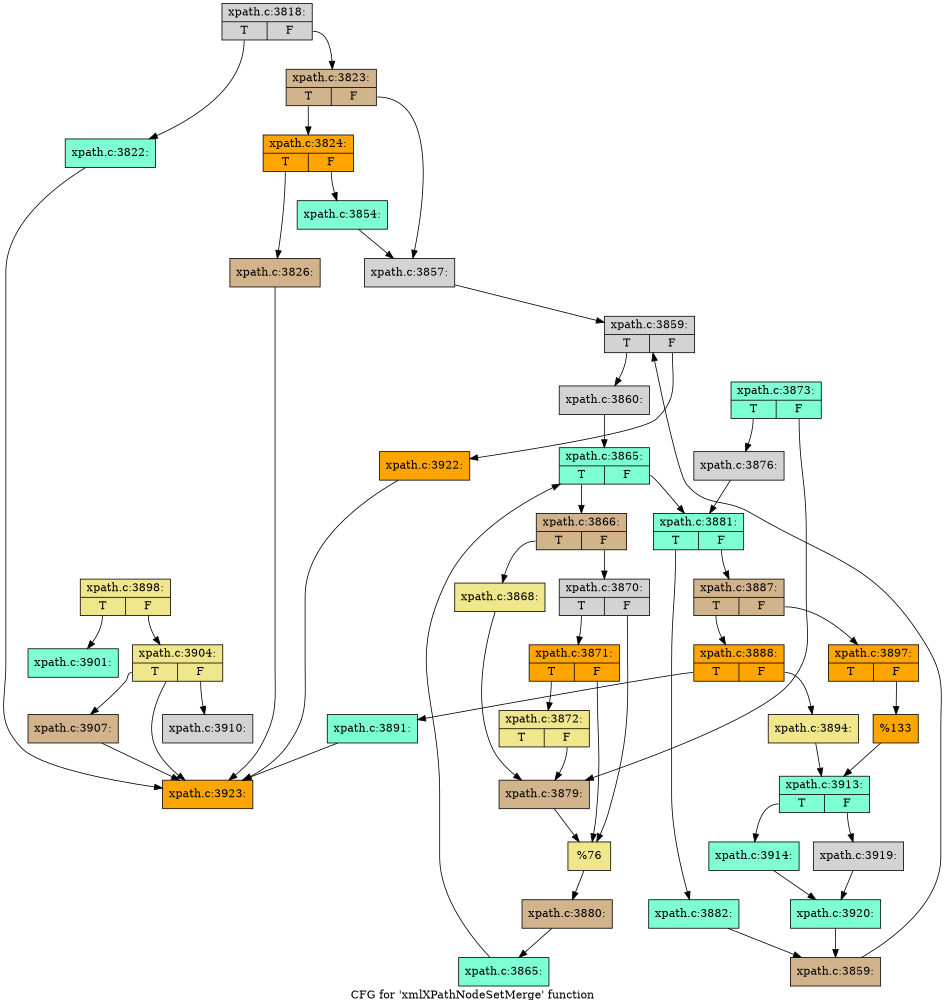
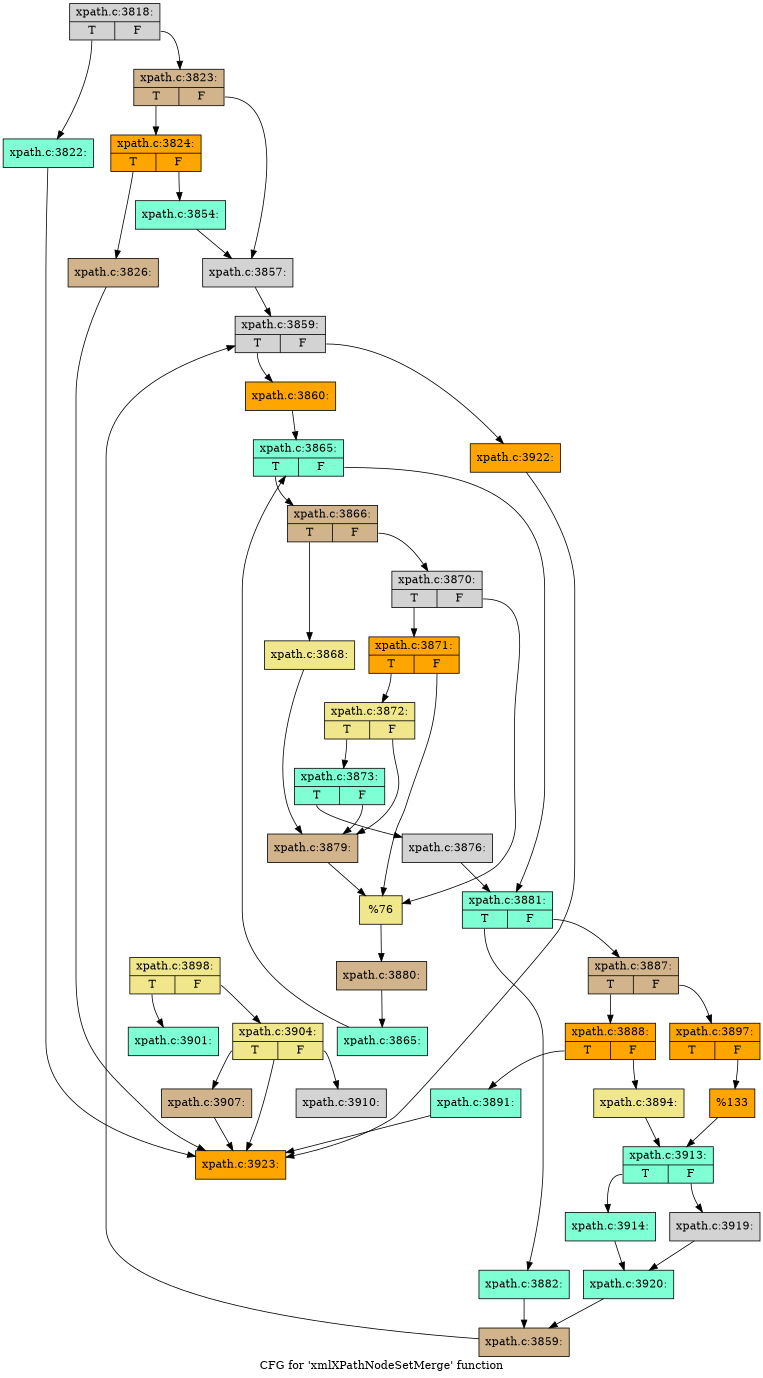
(604, 400) -> (291, 396)
none -> (346, 750)
